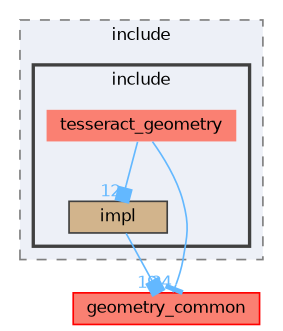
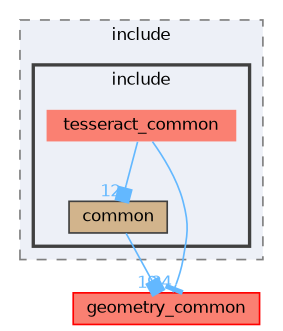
(141, 126) -> (141, 126)
(118, 217) -> (118, 217)
